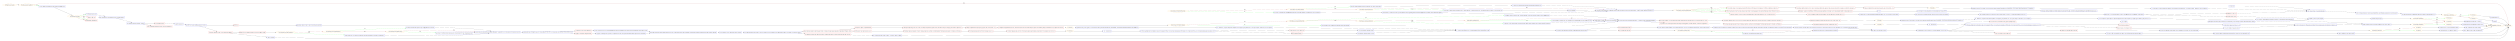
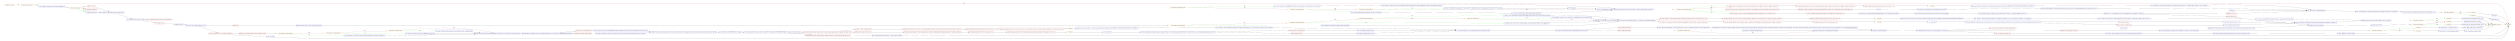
none -> (2473, 25)
